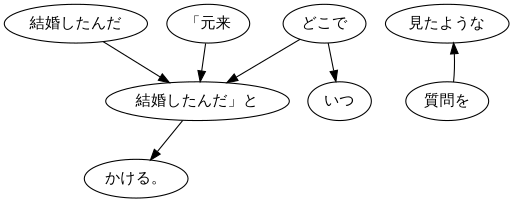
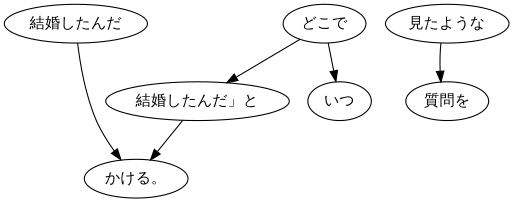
(208, 24) -> none
(132, 59) -> (89, 100)
(454, 68) -> (440, 57)
